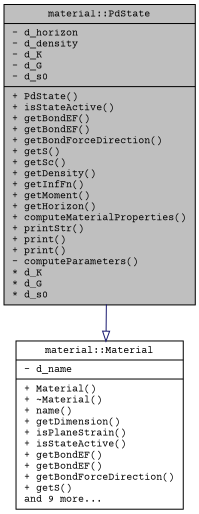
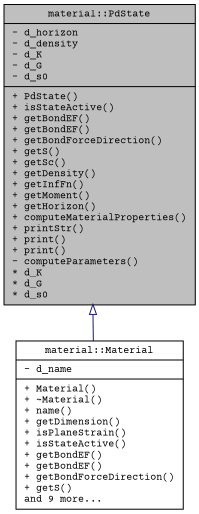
(106, 318) -> (93, 328)
